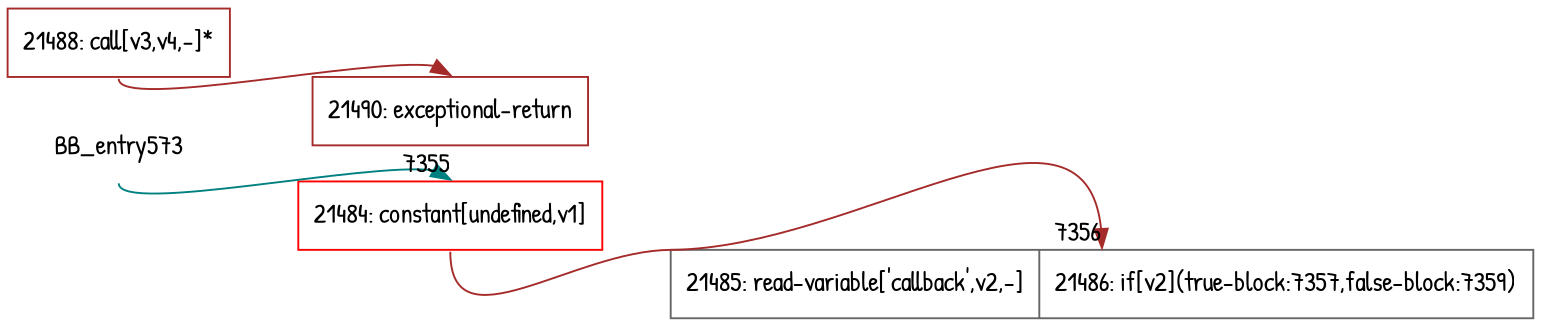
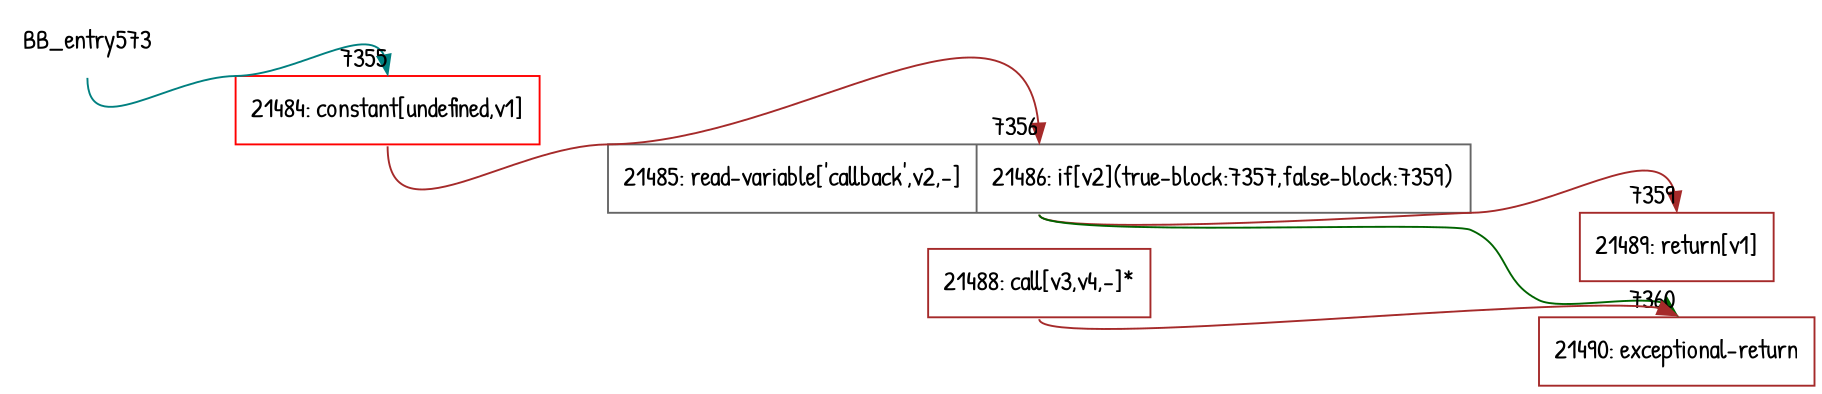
none -> (1415, 227)
none -> (1677, 247)
